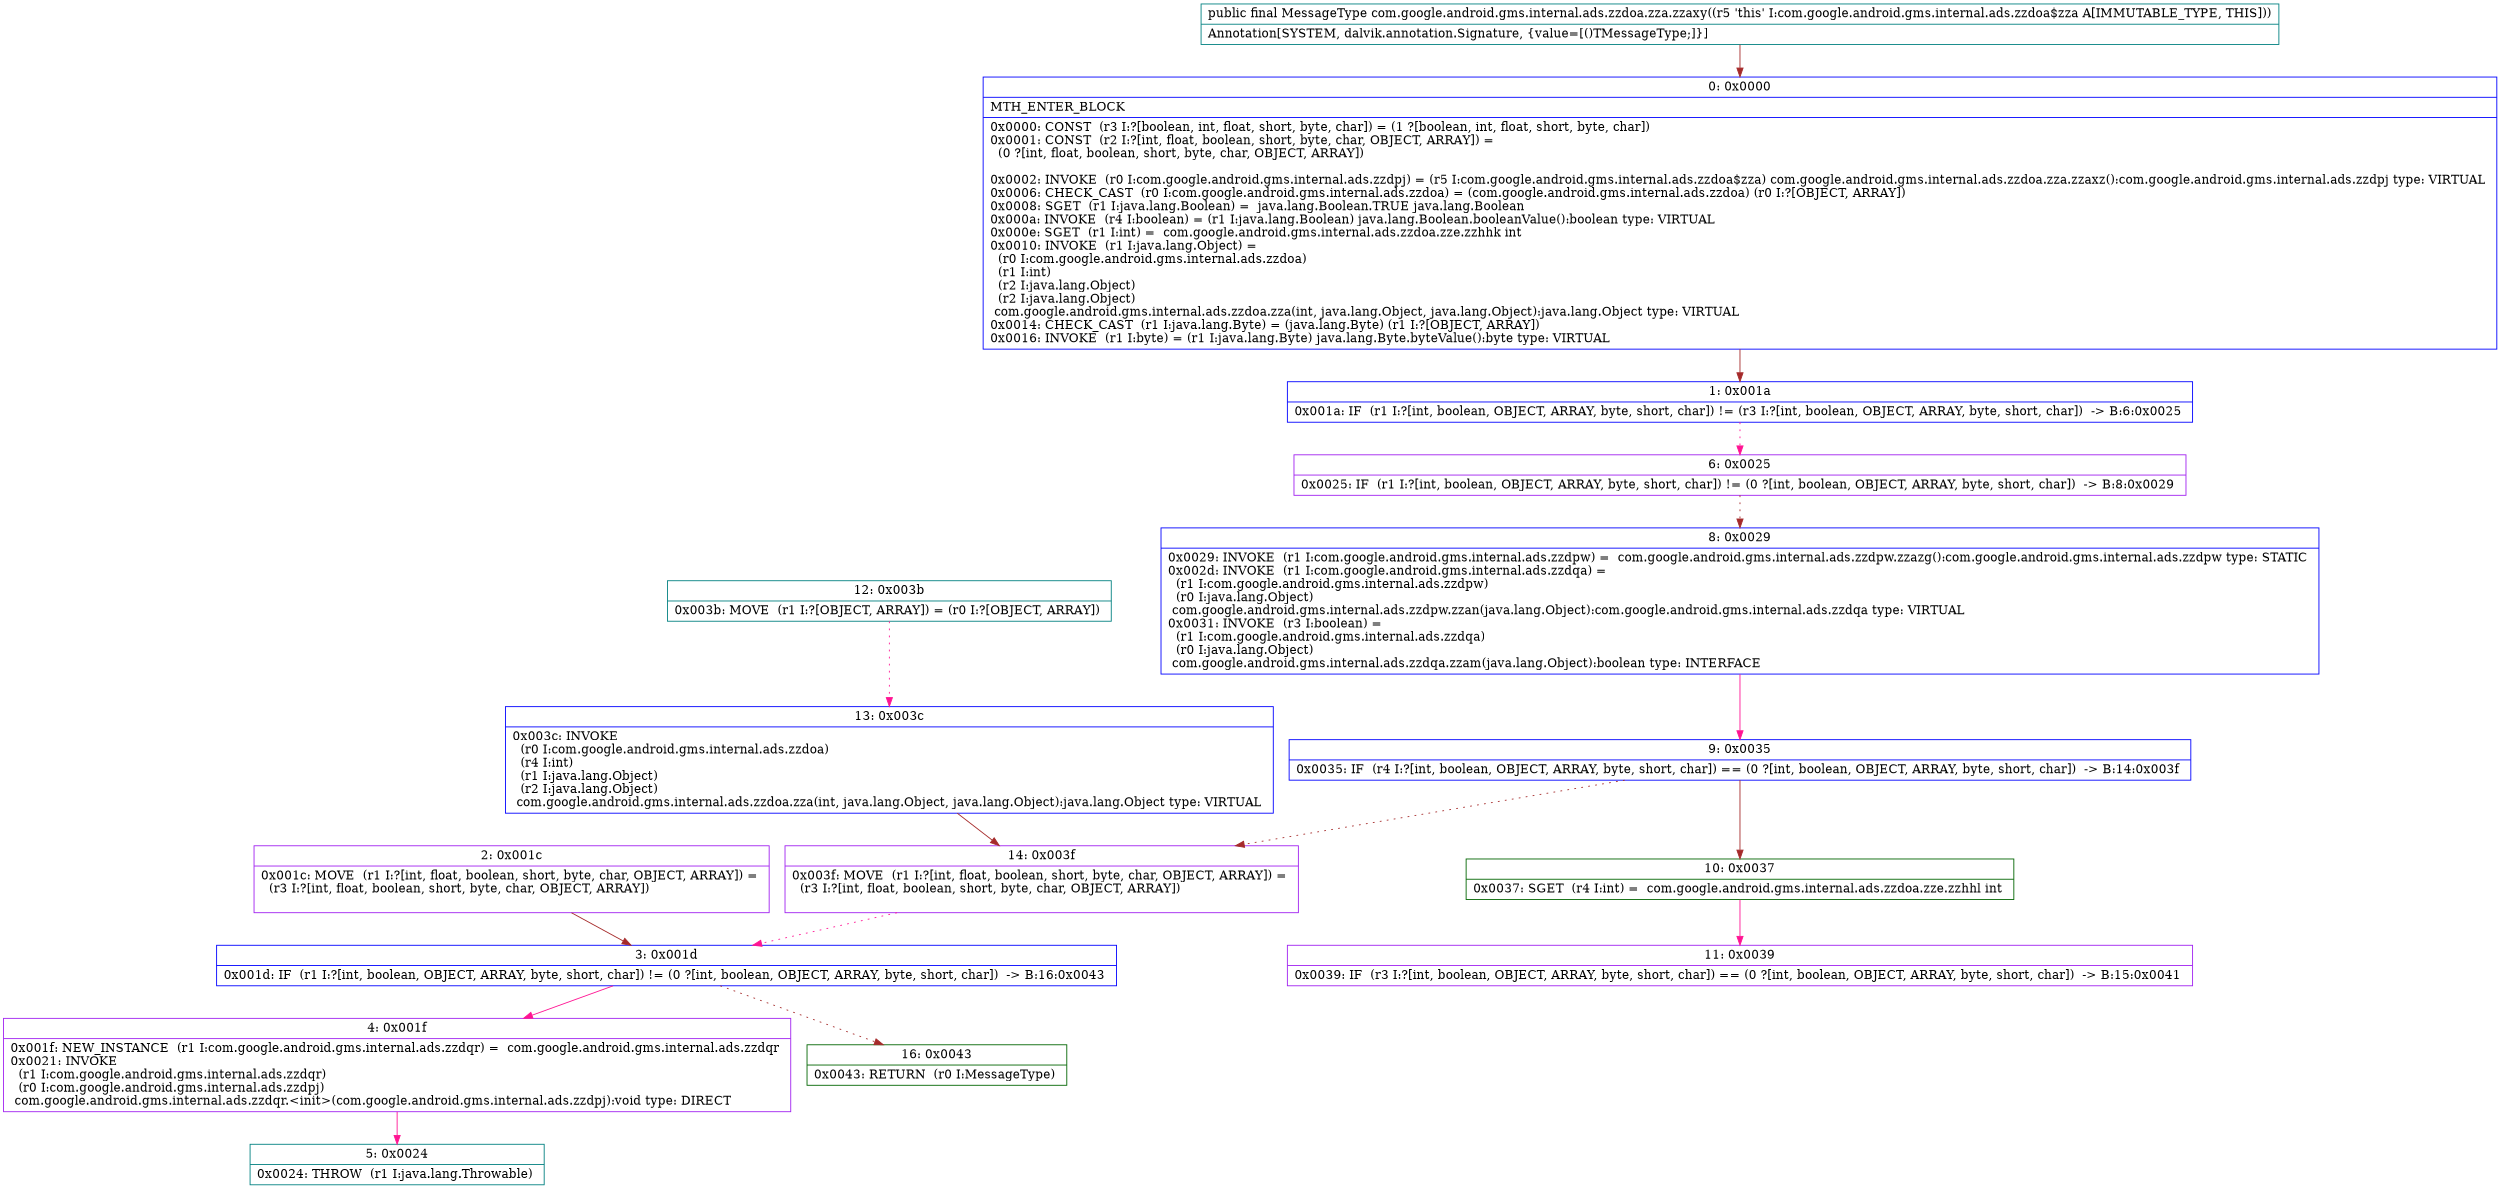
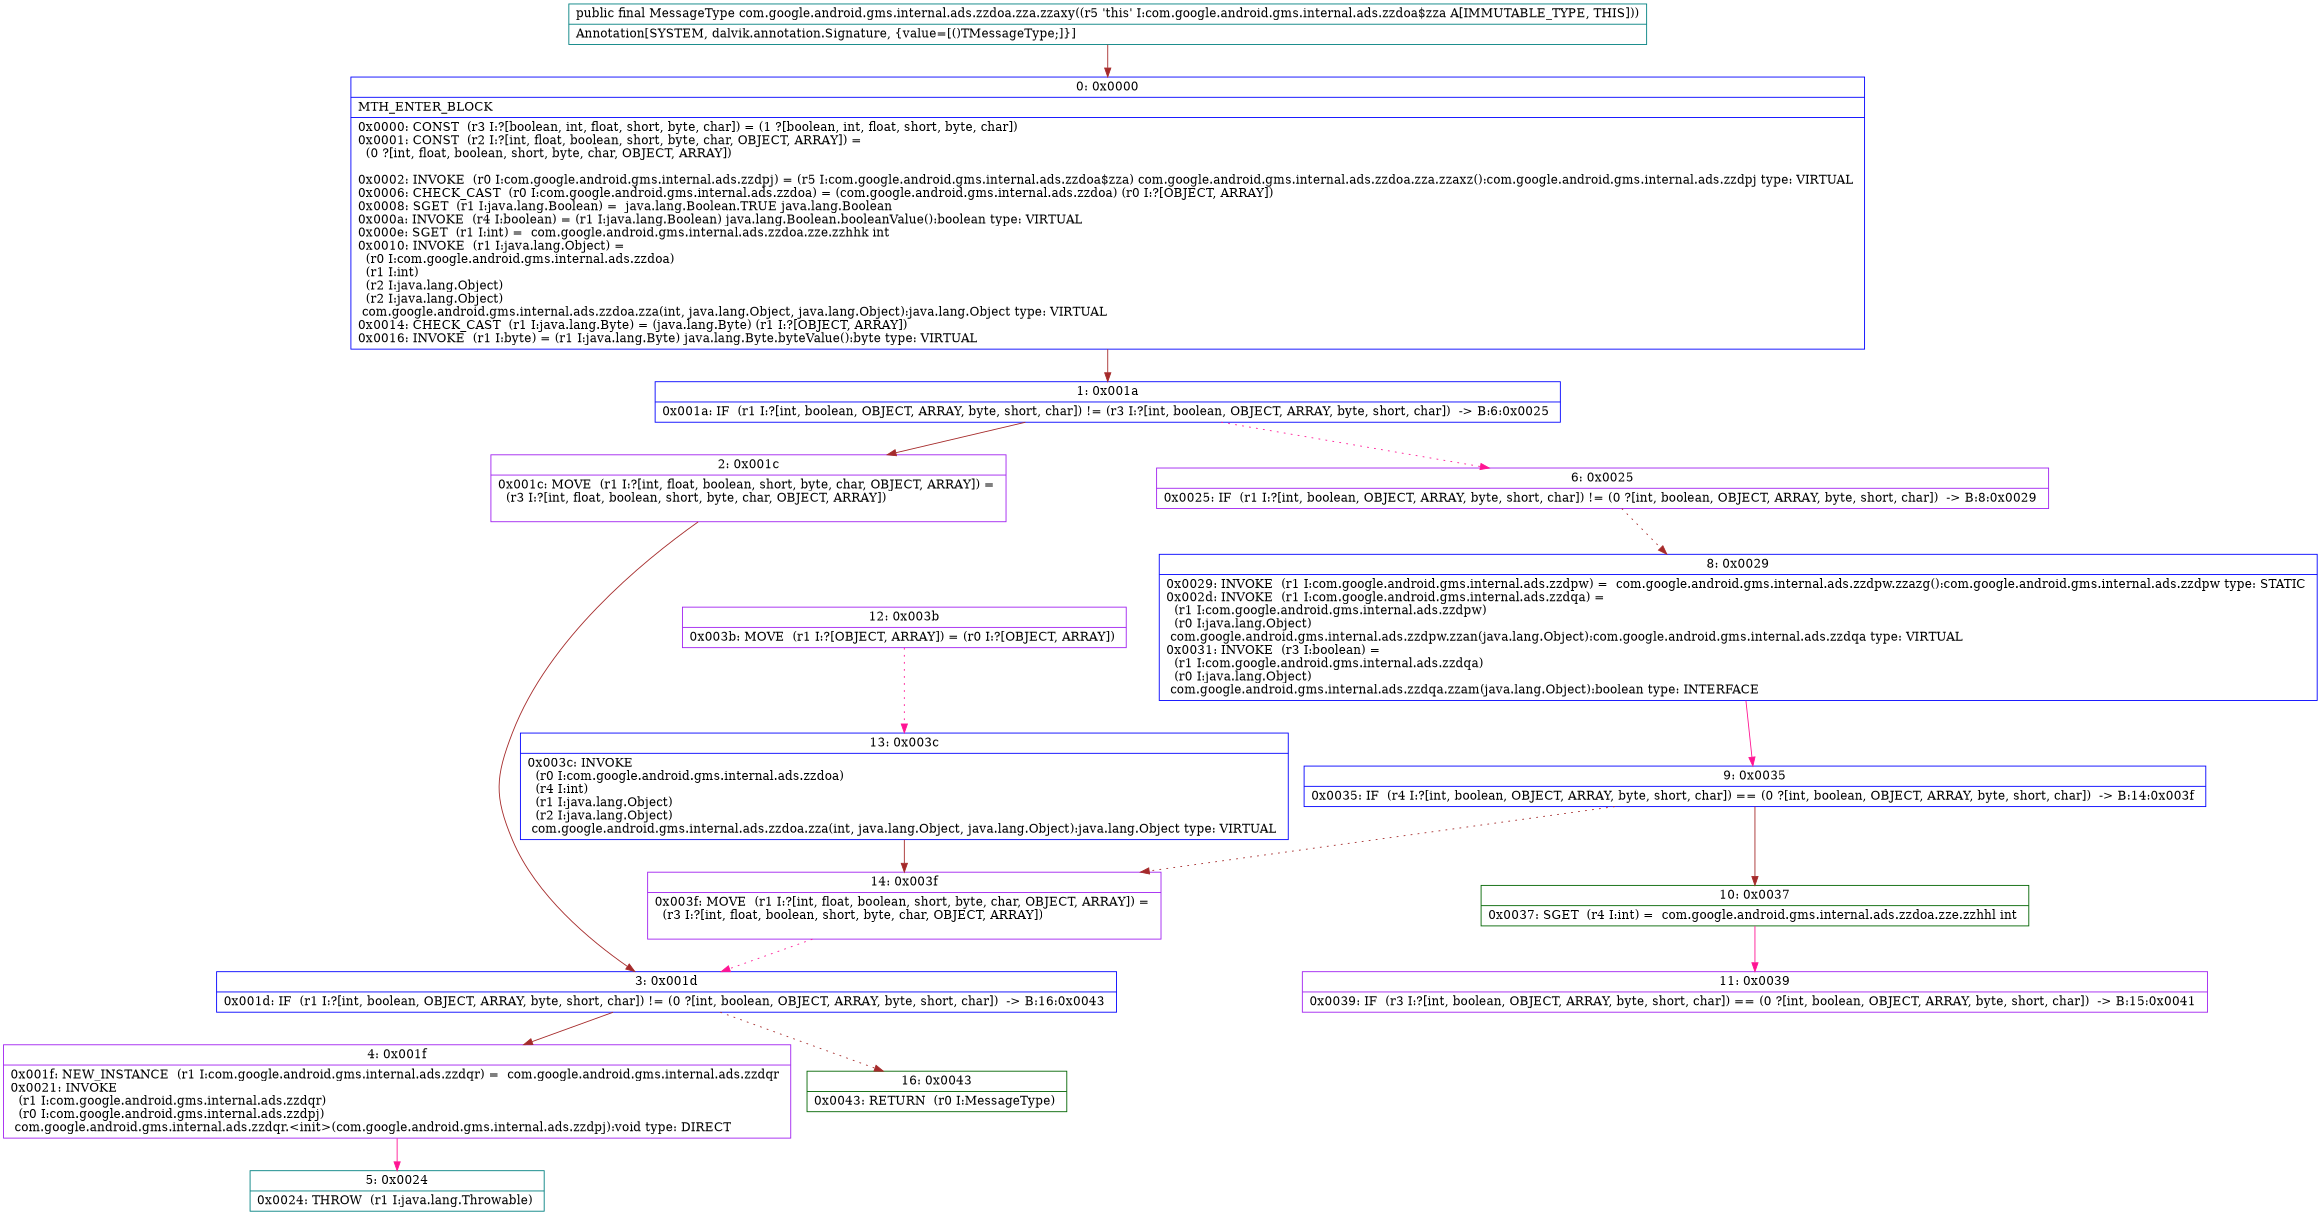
none -> (961, 437)
(889, 601) -> (904, 627)
(573, 1001) -> (573, 1027)
